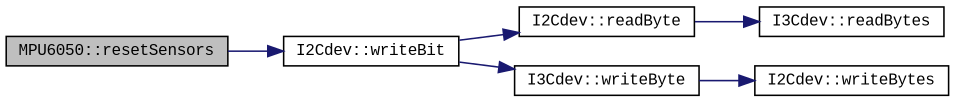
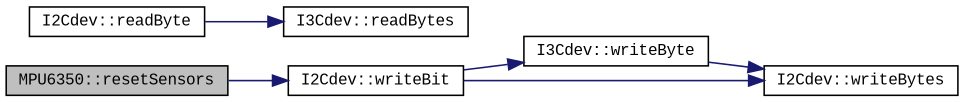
(481, 37) -> (606, 81)
(117, 51) -> (117, 81)
